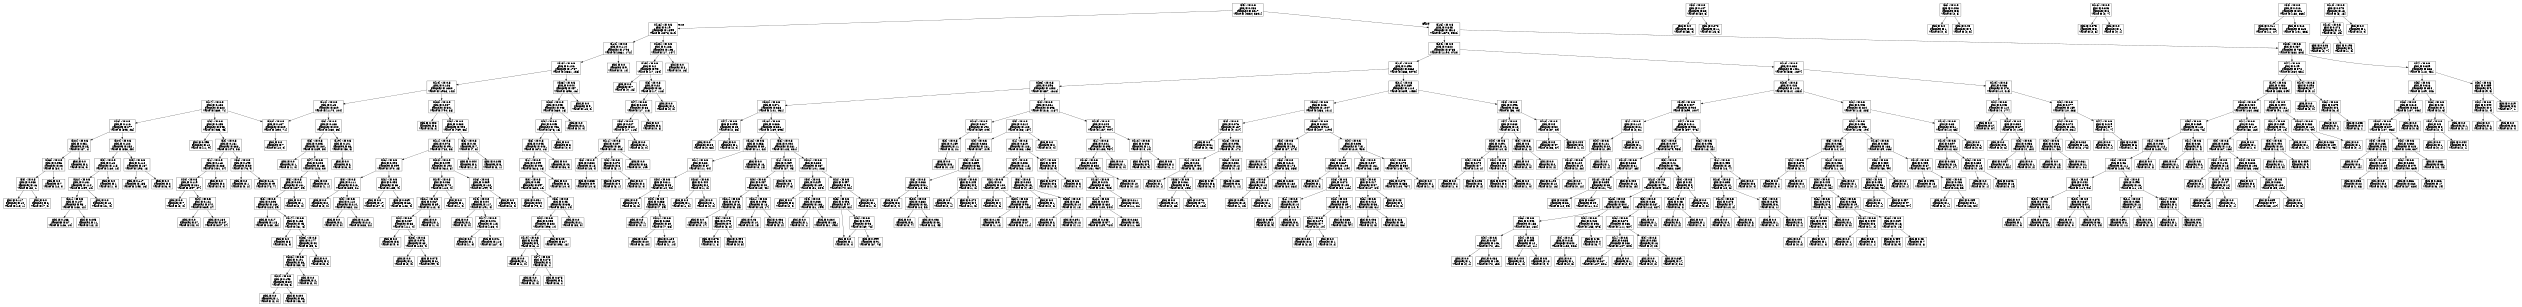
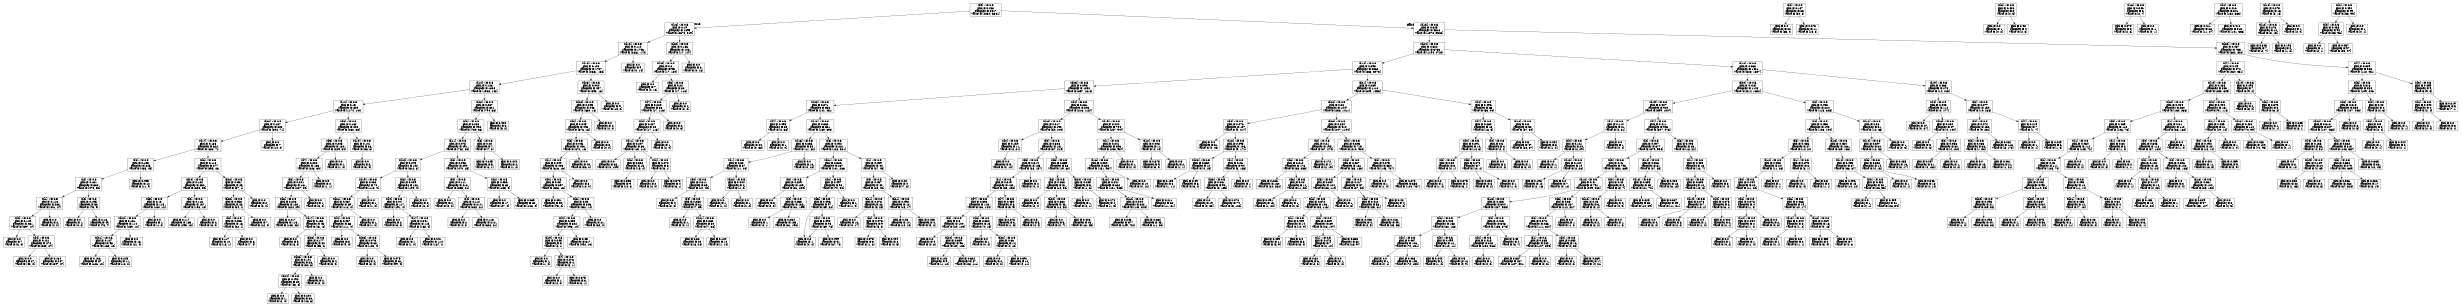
(244, 116) -> (241, 135)
(1000, 135) -> (1042, 154)
(1346, 154) -> (1339, 174)
(1880, 154) -> none
